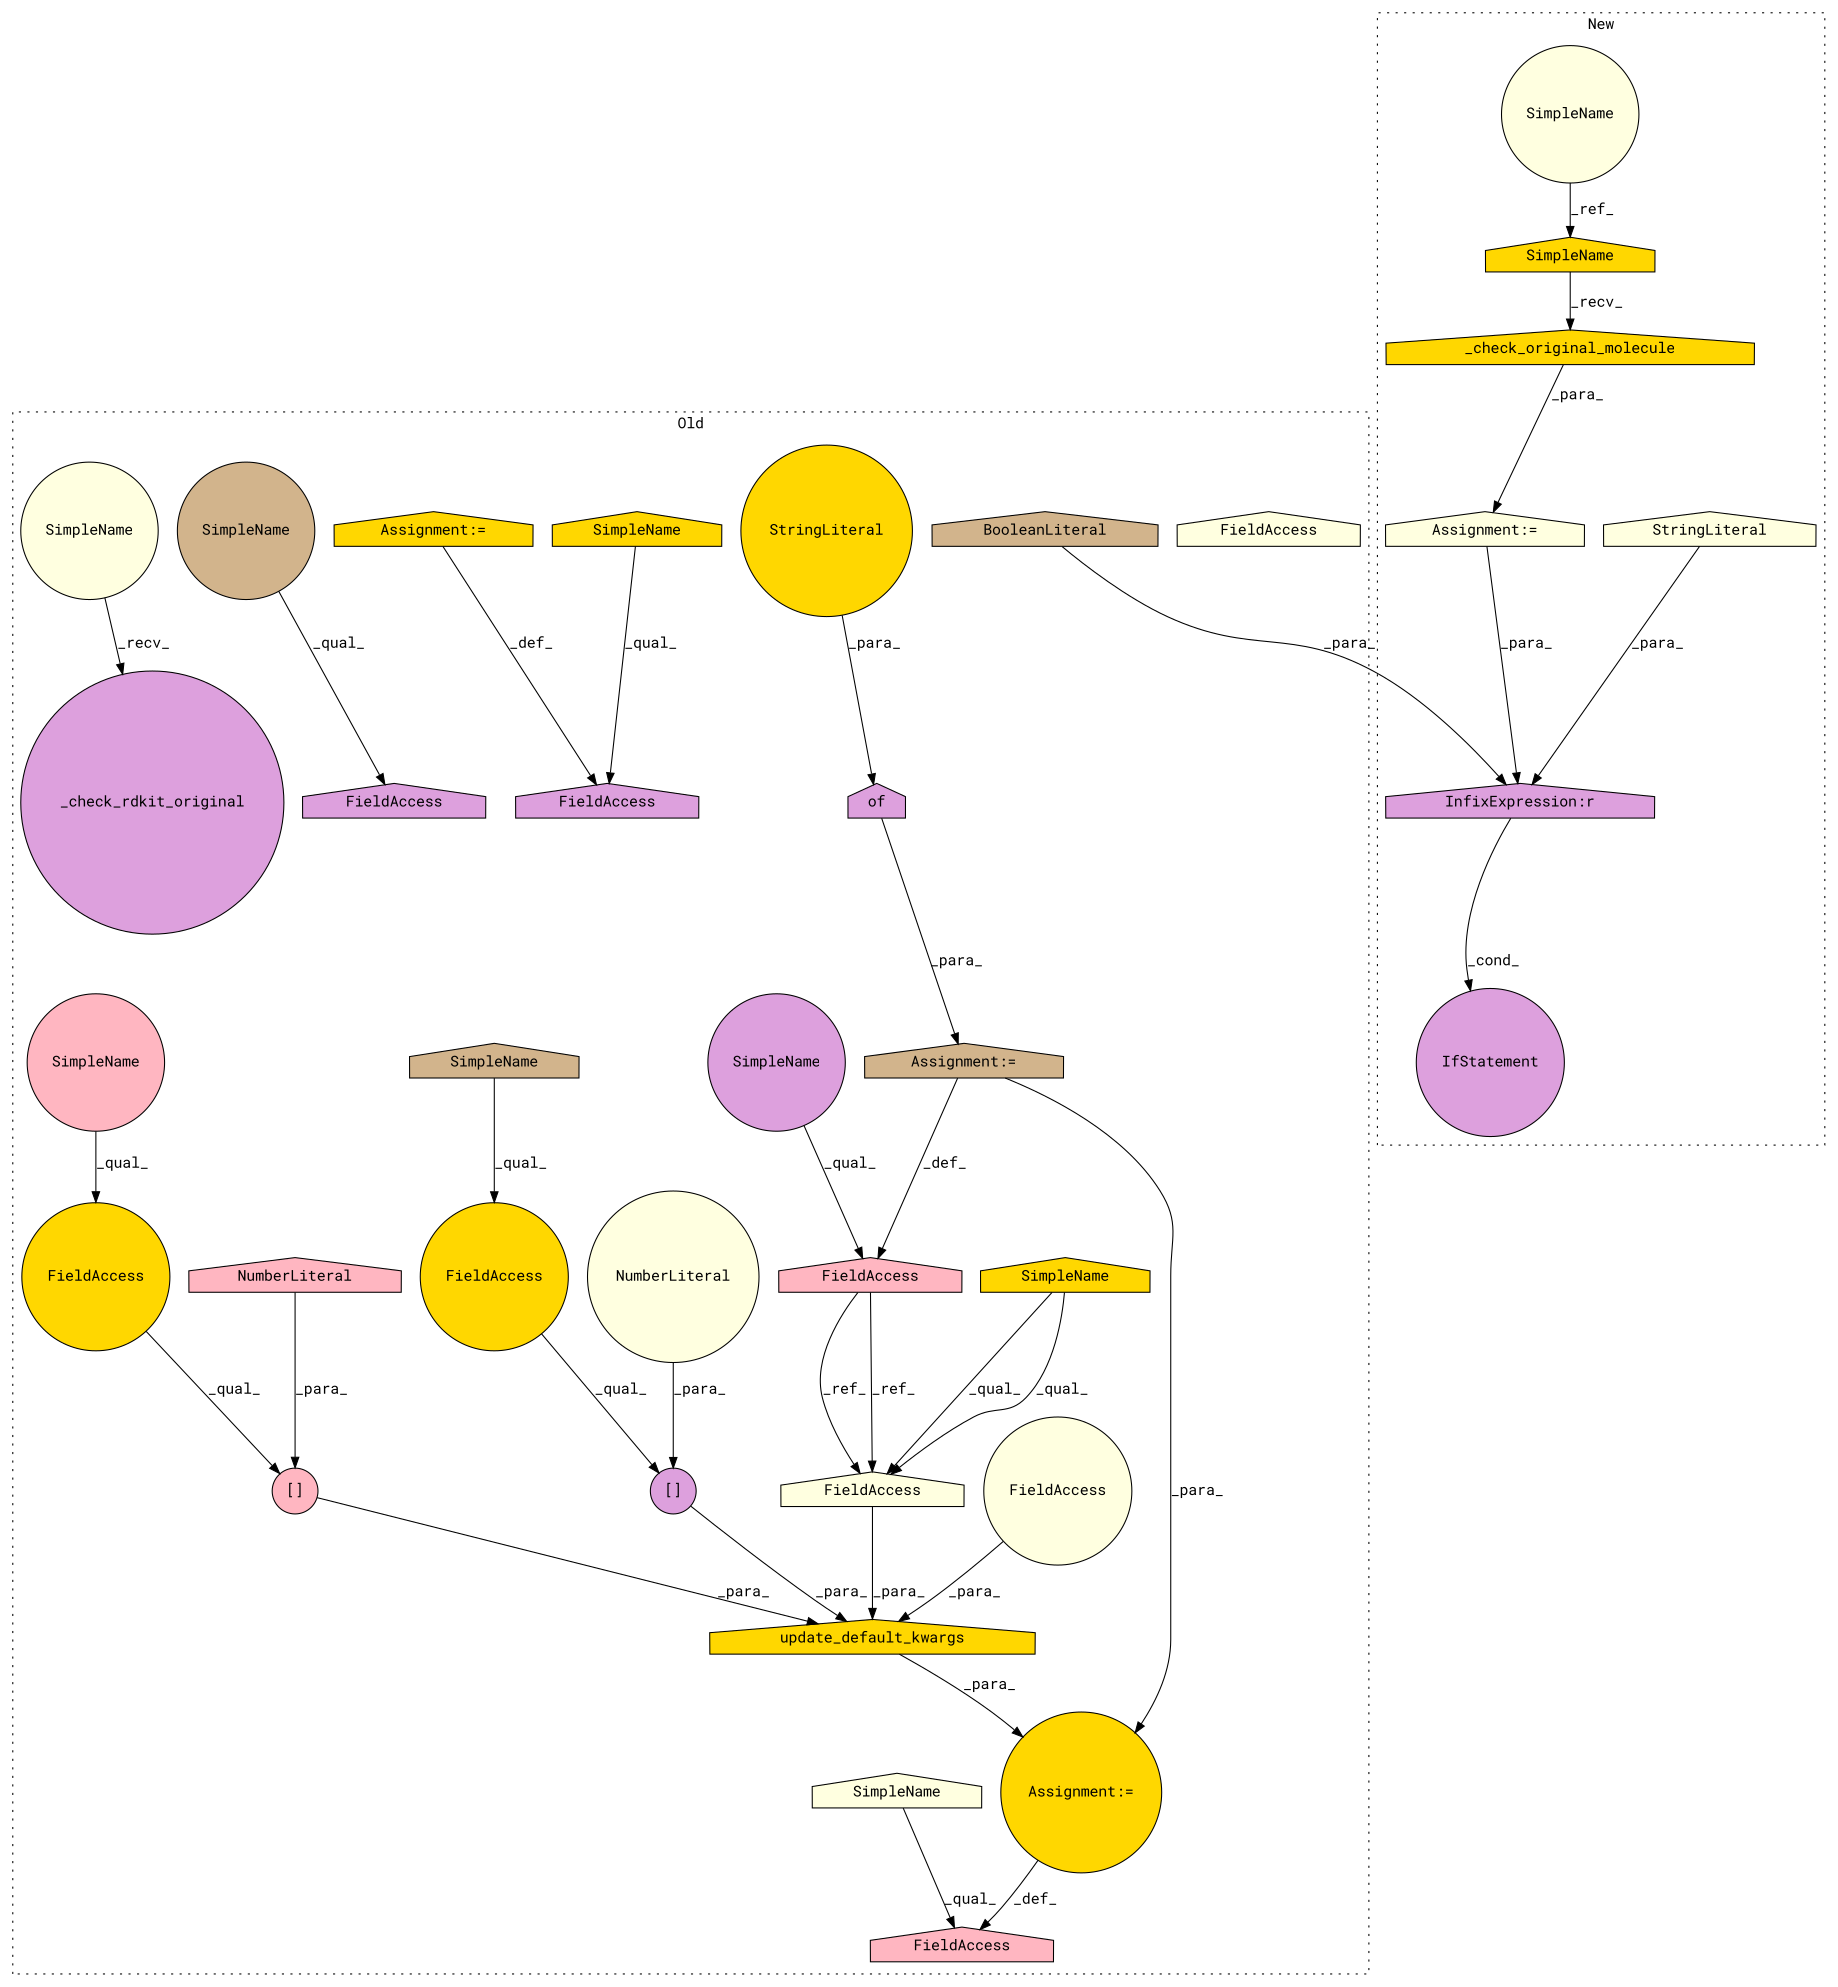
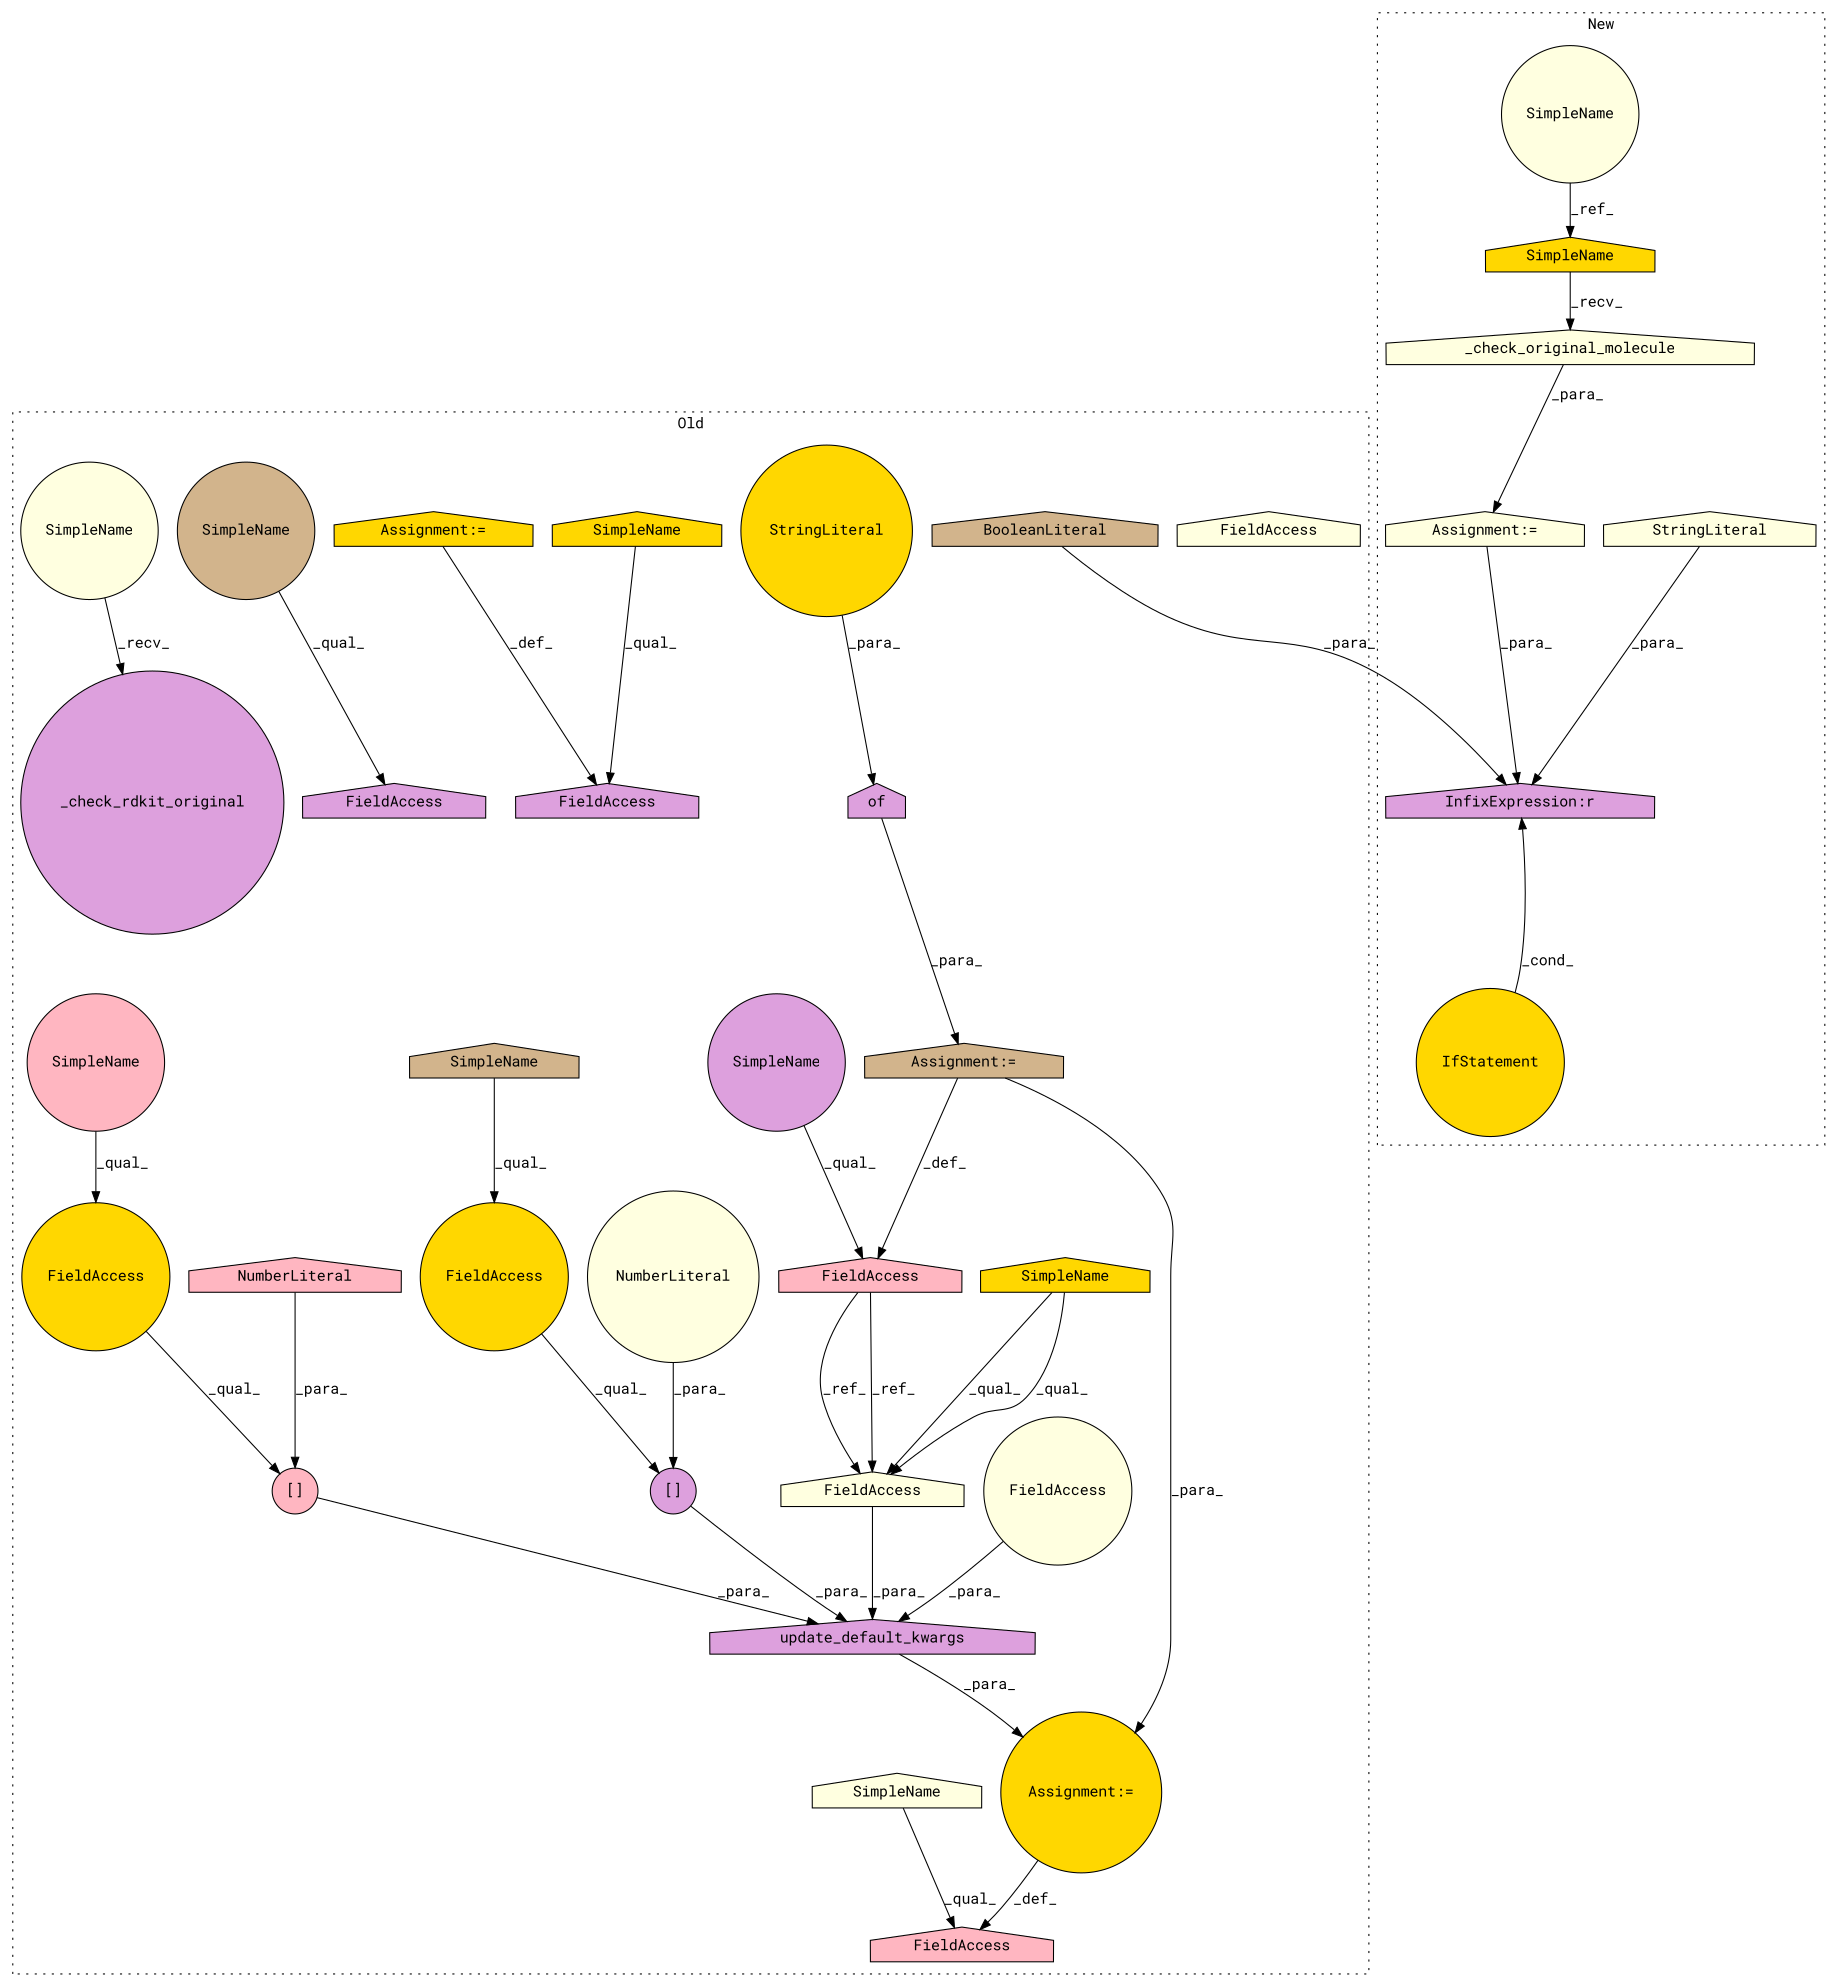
(1570, 349) -> (1570, 349)
(1475, 896) -> (1525, 911)
(1490, 1063) -> (1490, 1063)
(872, 1639) -> (872, 1639)
